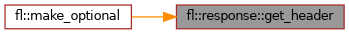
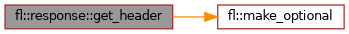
(147, 17) -> (189, 17)
